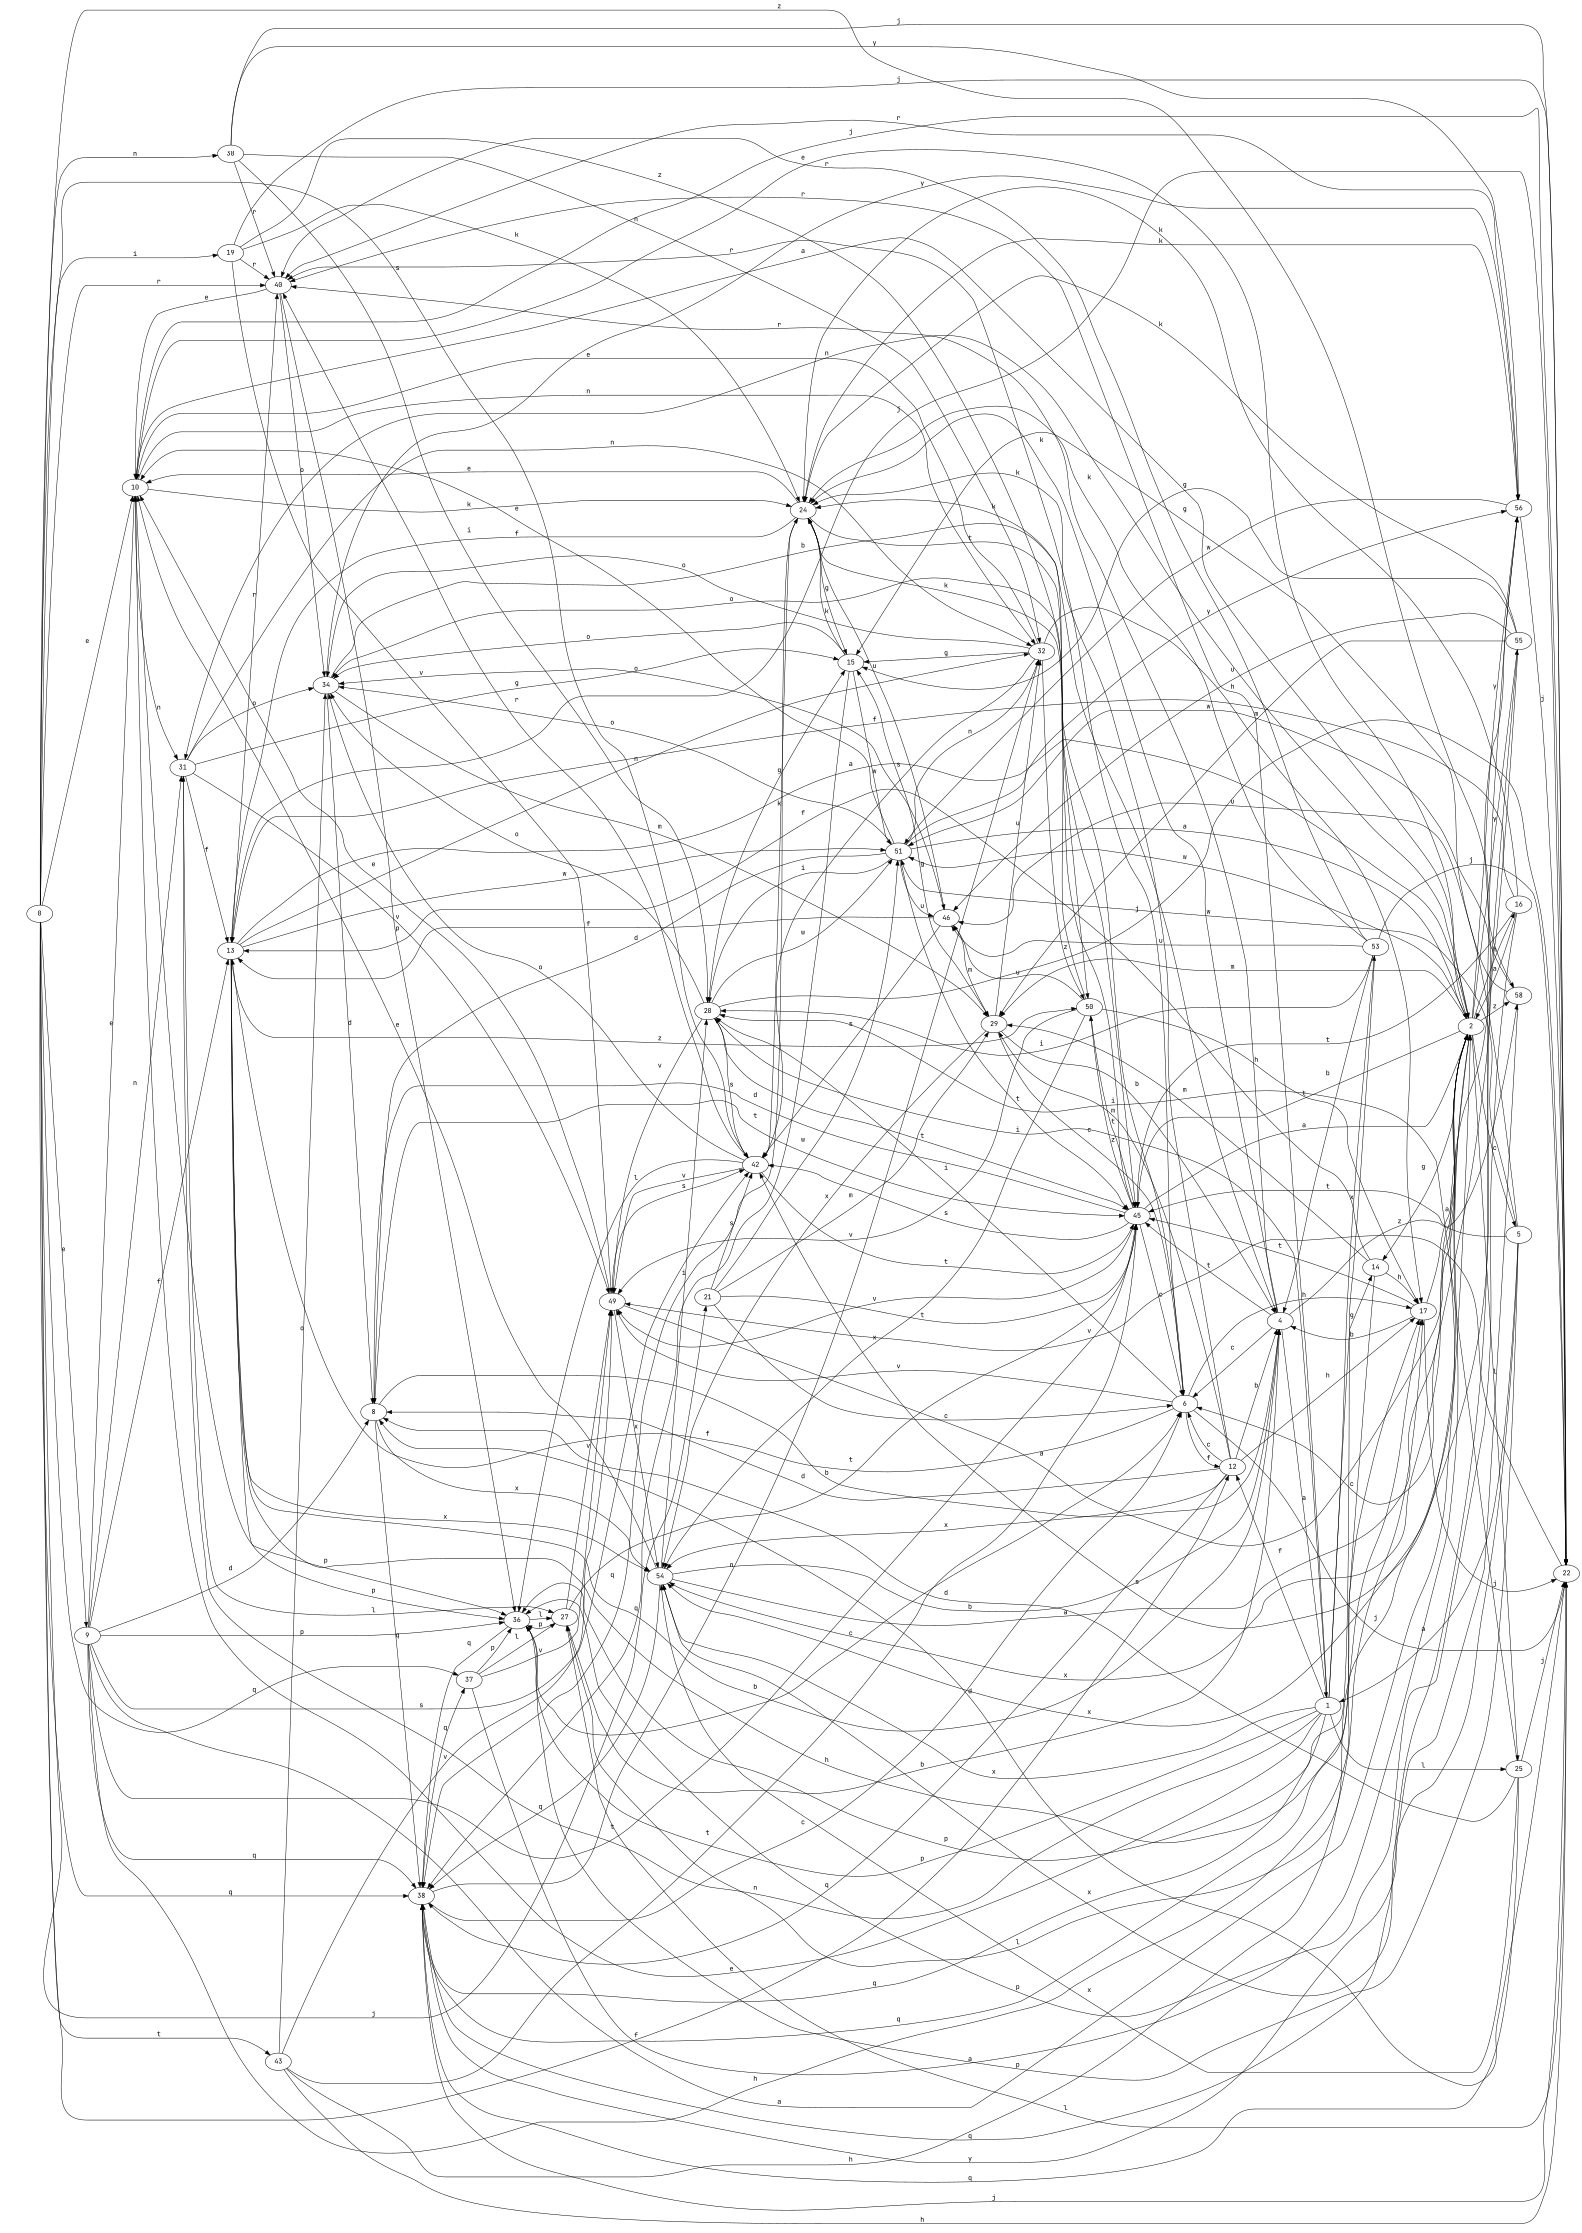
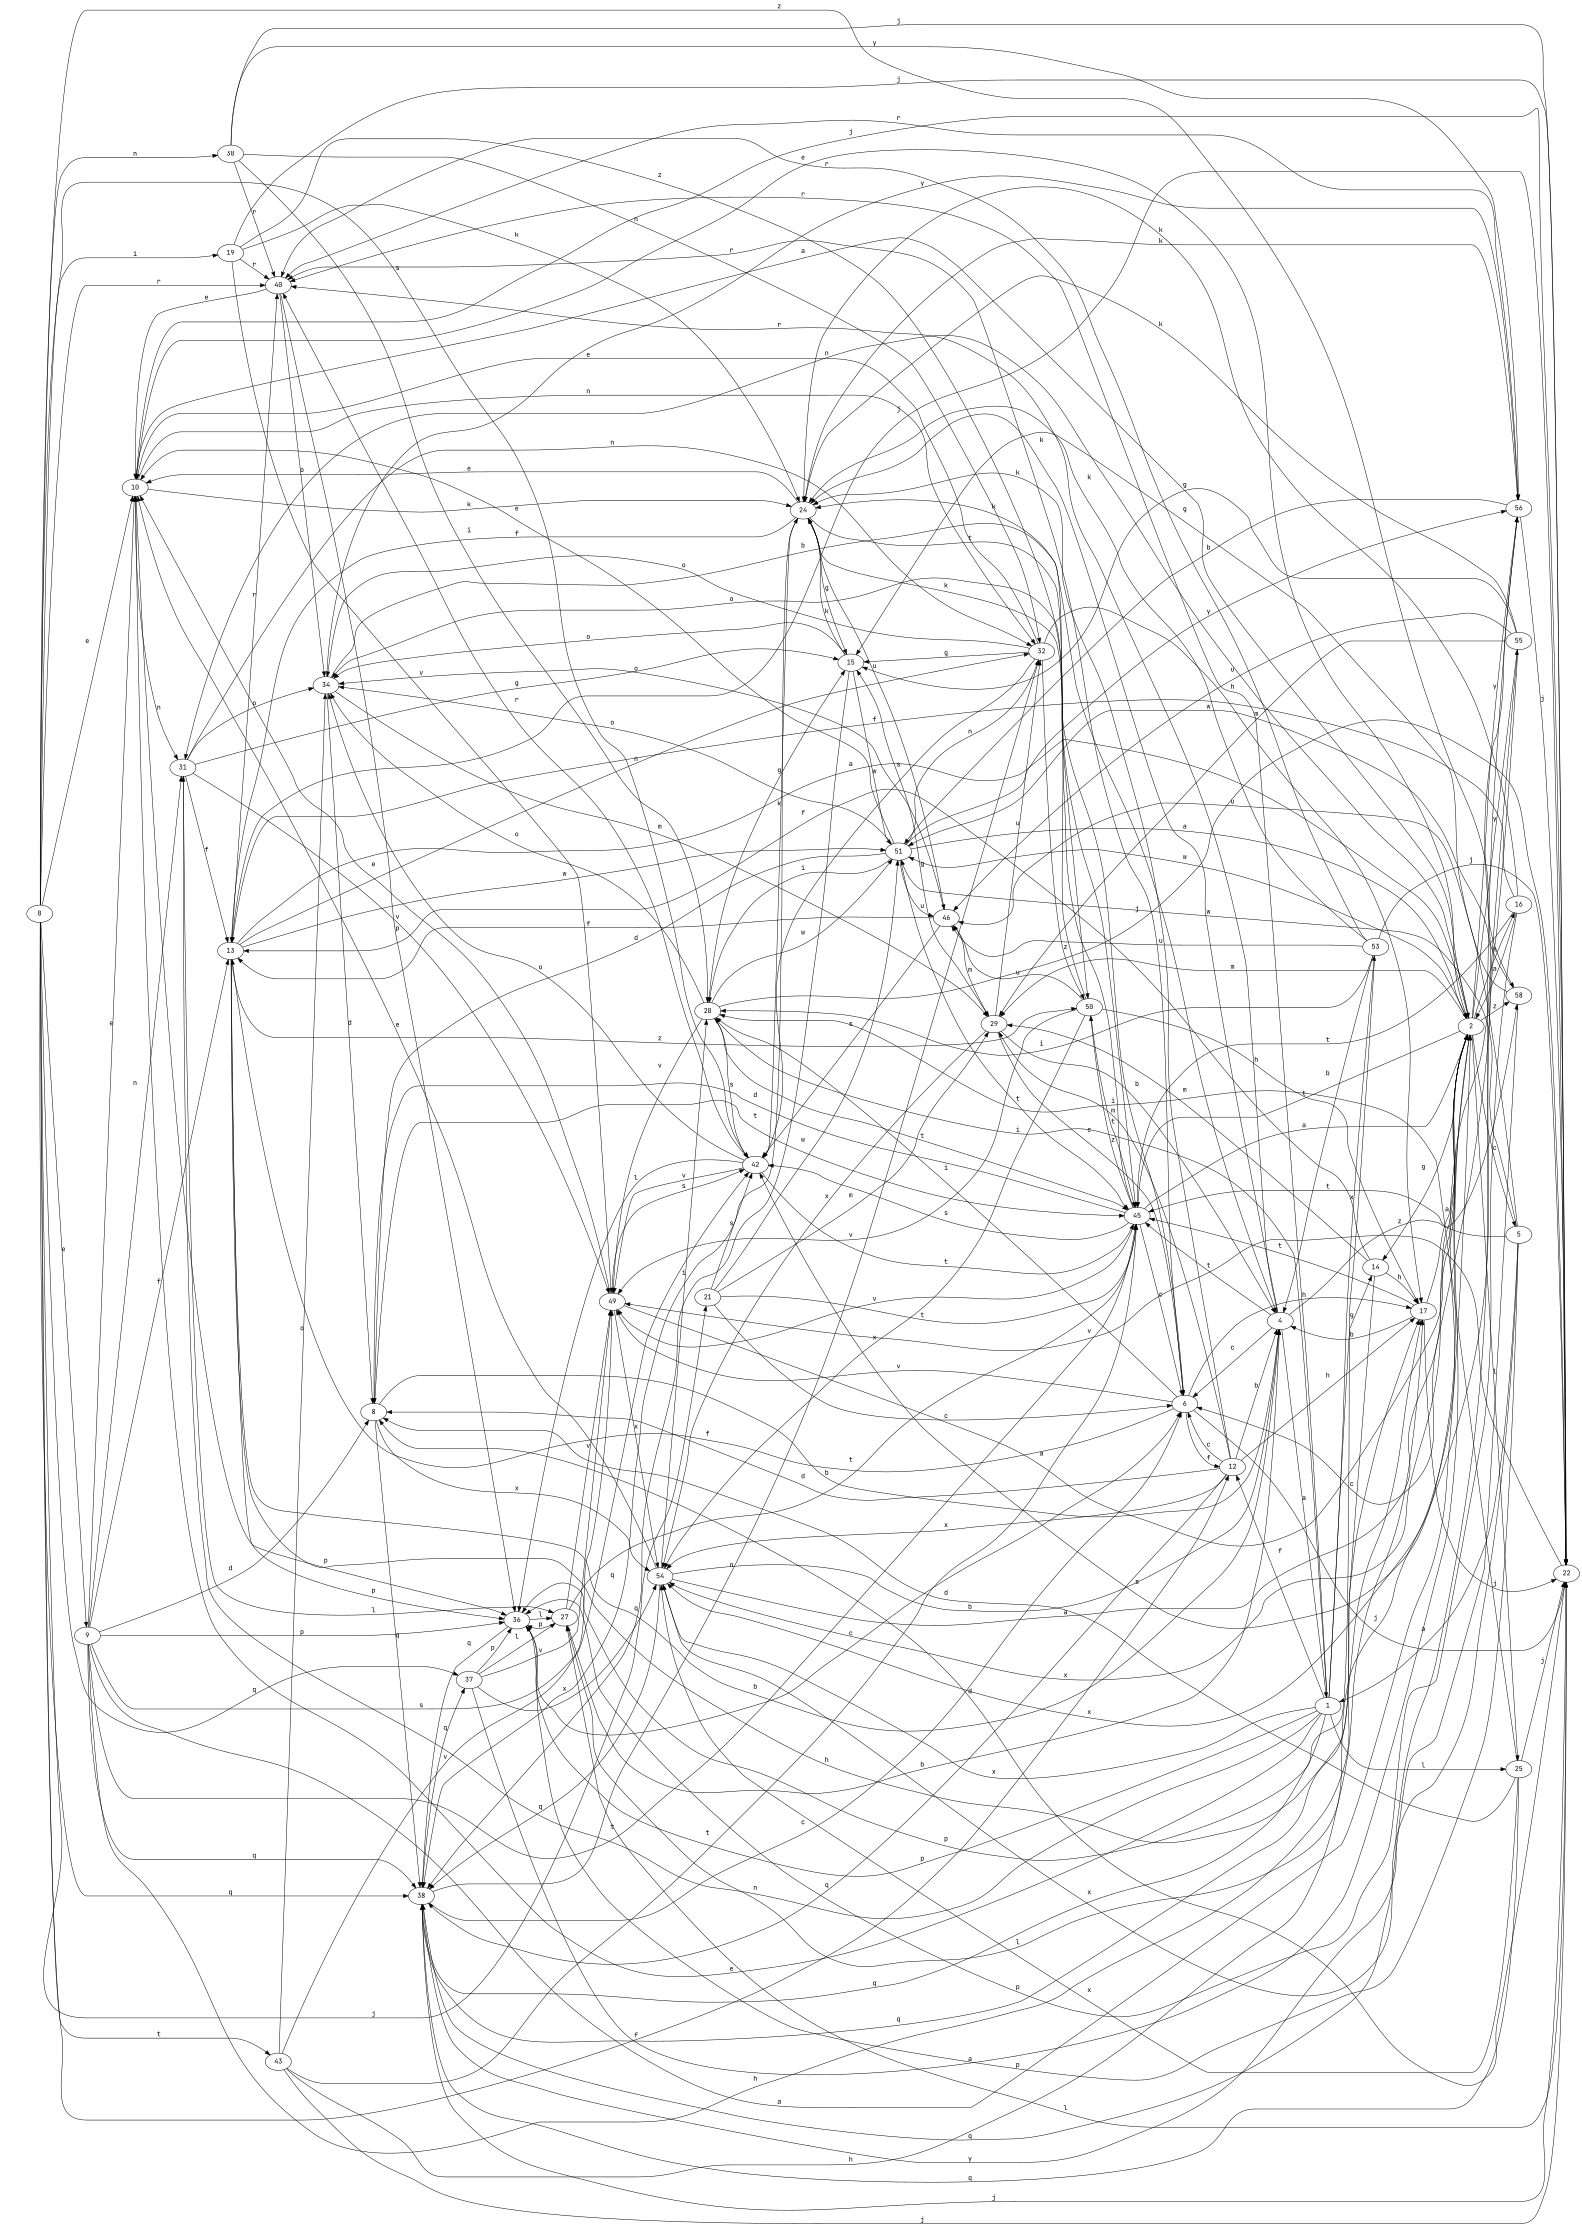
(1209, 548) -> (1209, 548)
(264, 1489) -> (590, 1683)
(922, 2220) -> (922, 2220)
